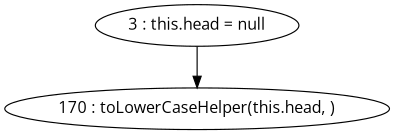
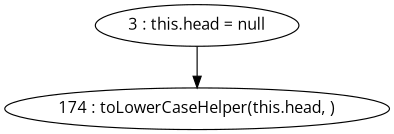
(197, 109) -> (197, 109)
